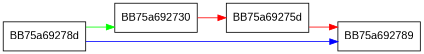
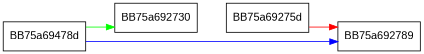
(208, 18) -> none
(44, 36) -> (44, 36)
